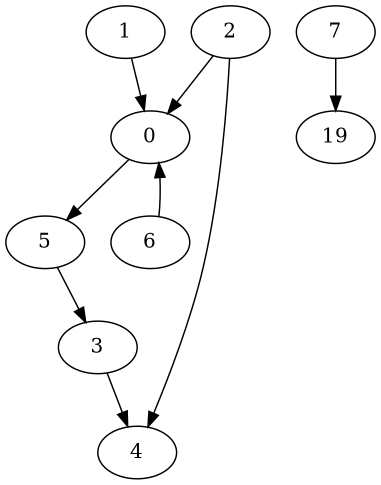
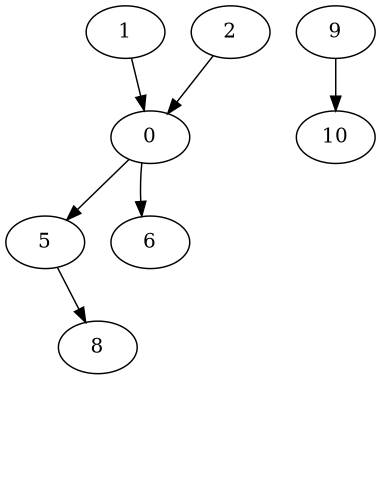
(336, 32) -> (336, 32)
(336, 137) -> (336, 137)
(160, 197) -> (141, 182)
(98, 347) -> (98, 347)
(137, 453) -> none
